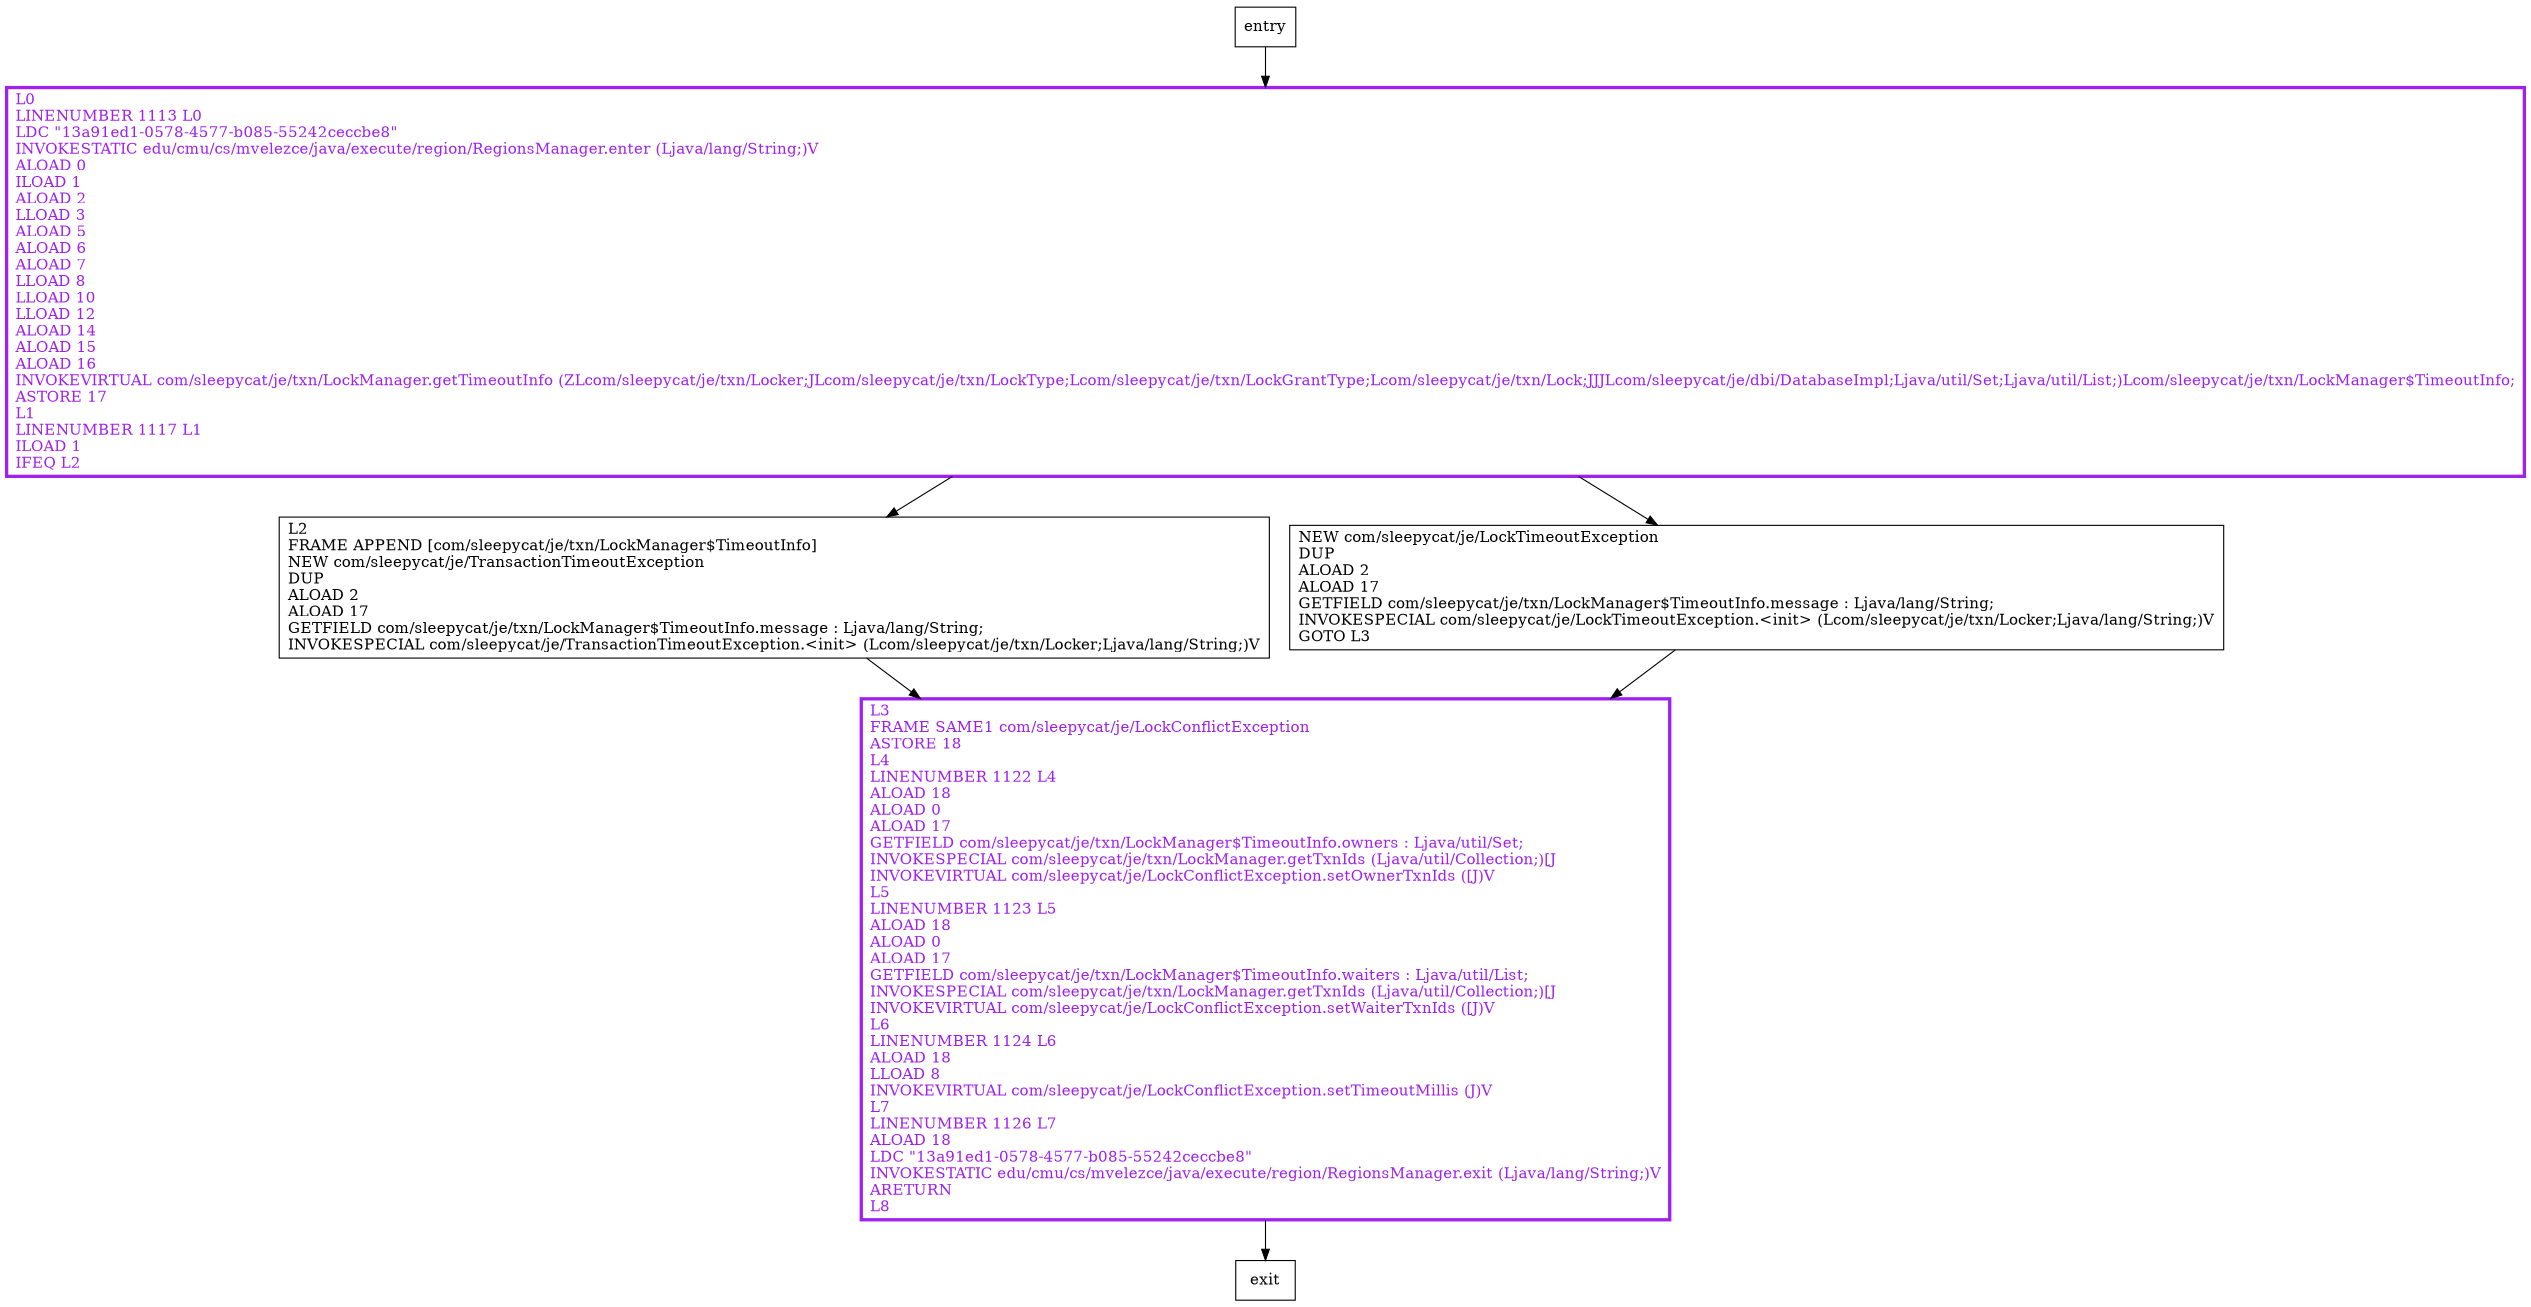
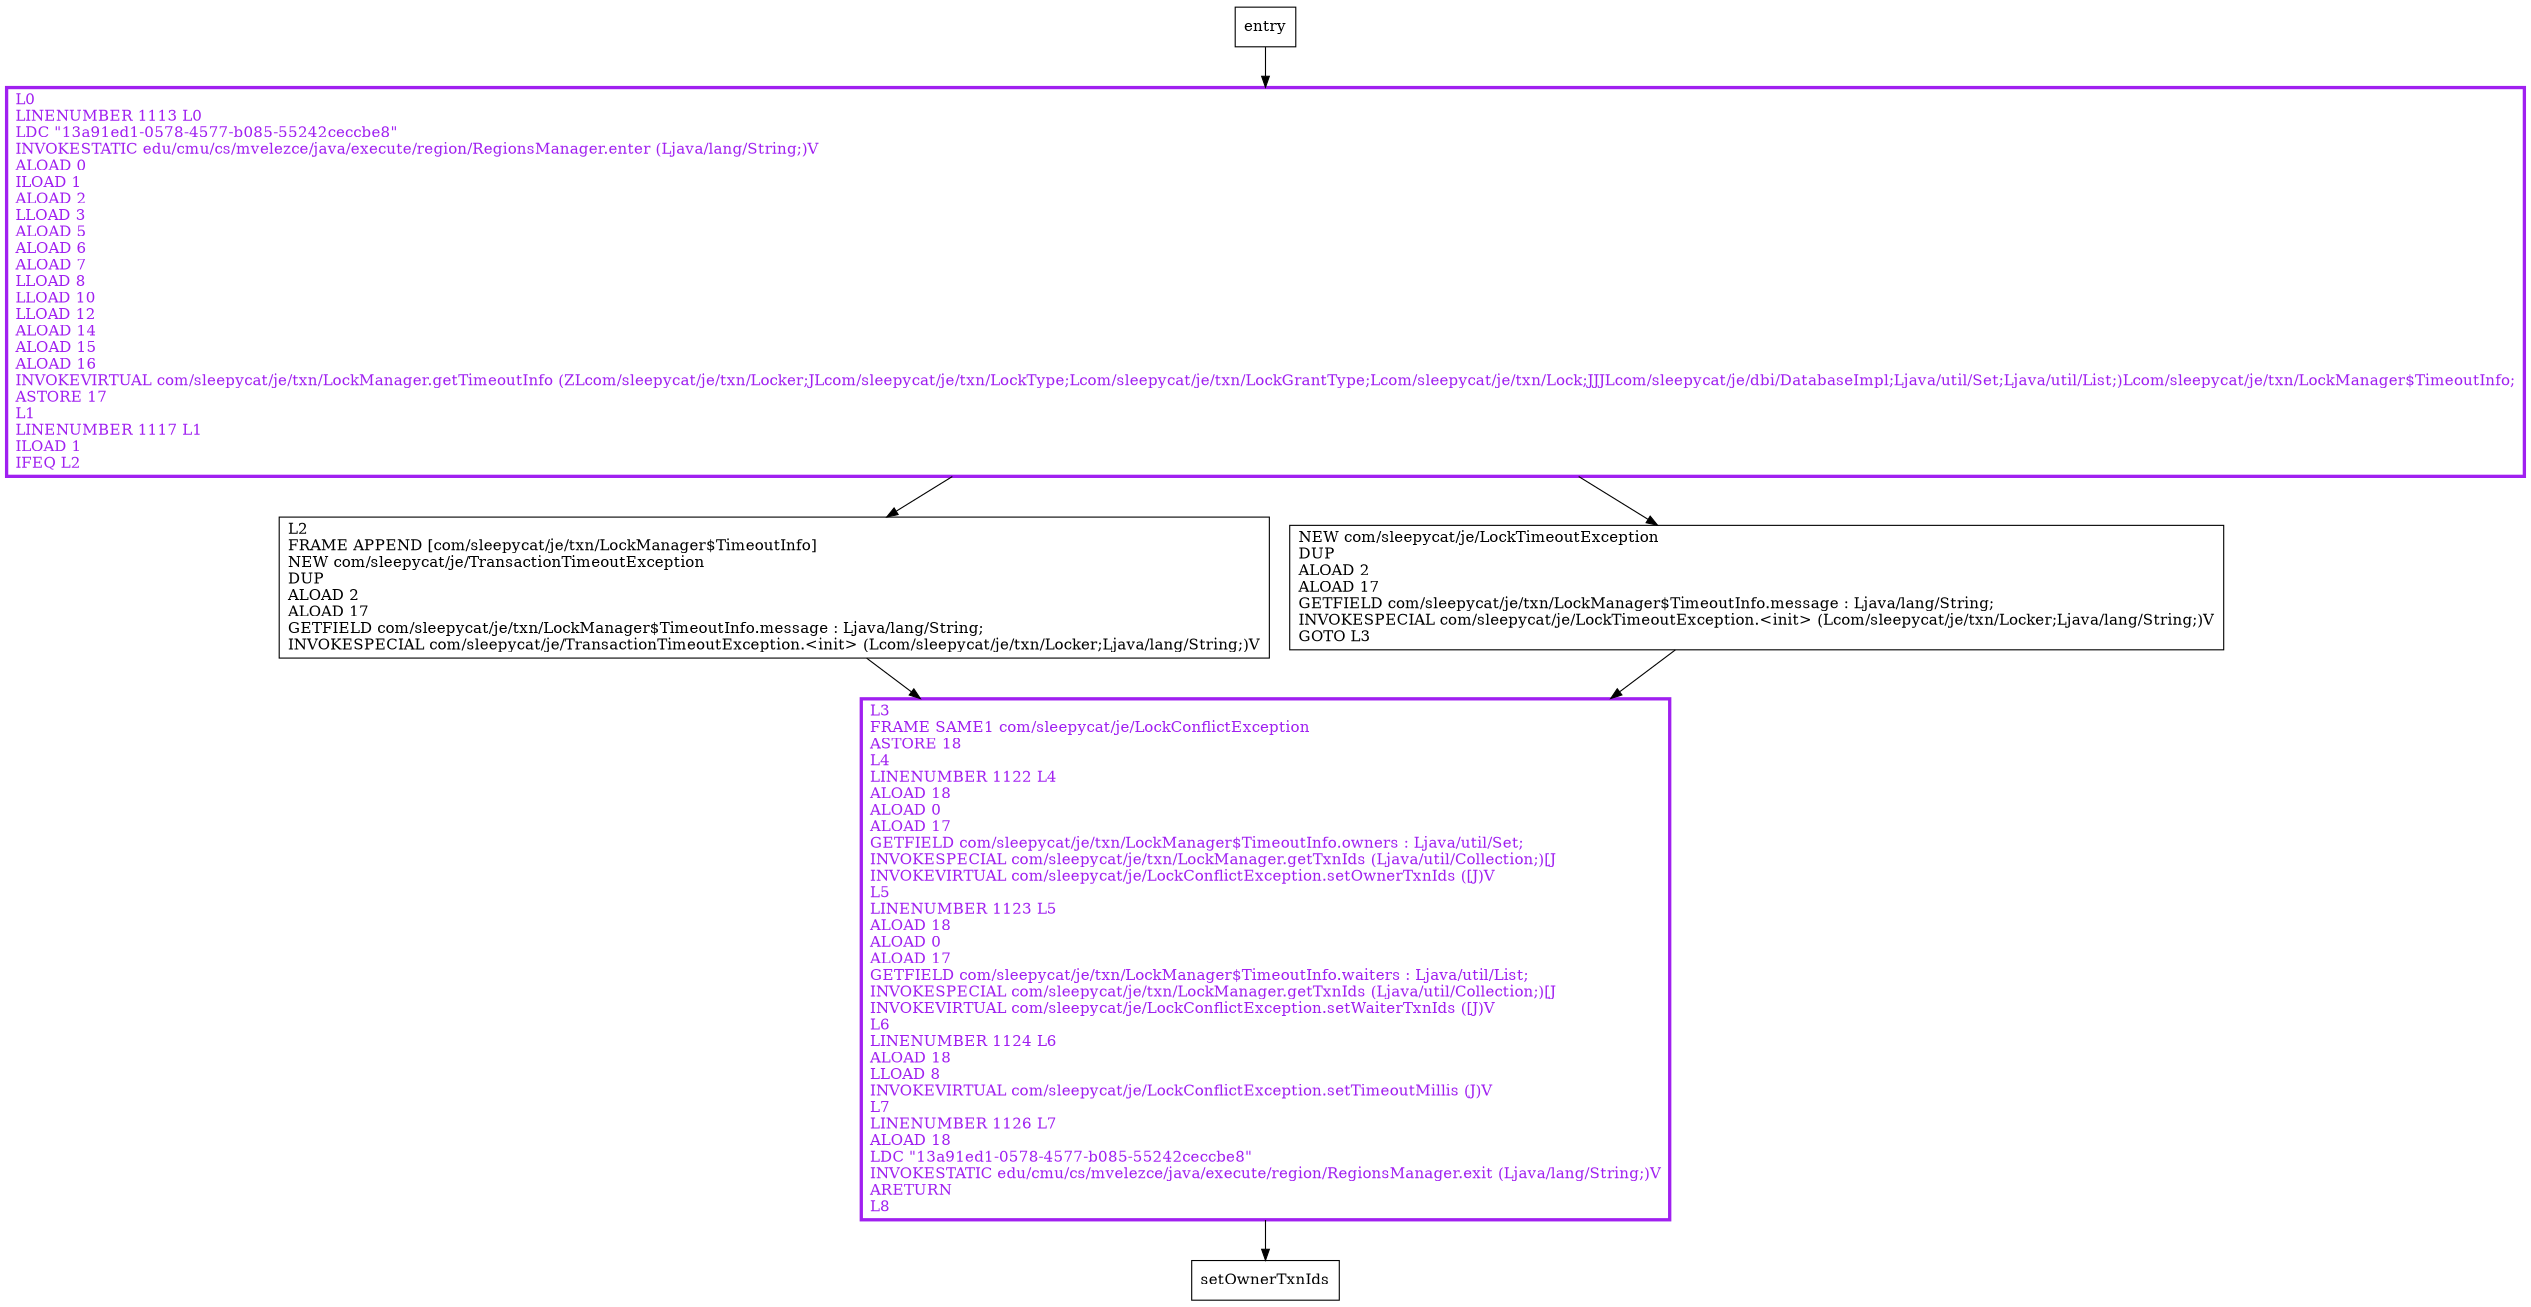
(1265, 1280) -> (1265, 1280)
